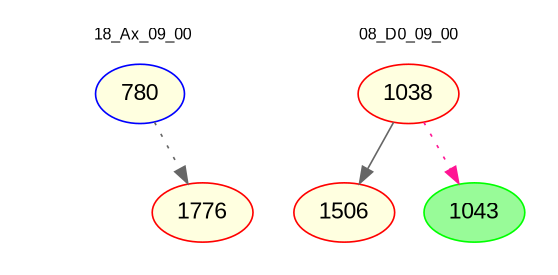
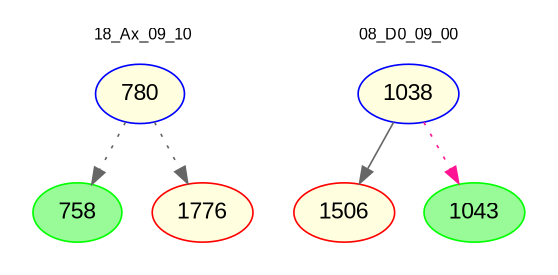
(143, 35) -> (143, 35)
(409, 94) -> (409, 94)
none -> (77, 212)
